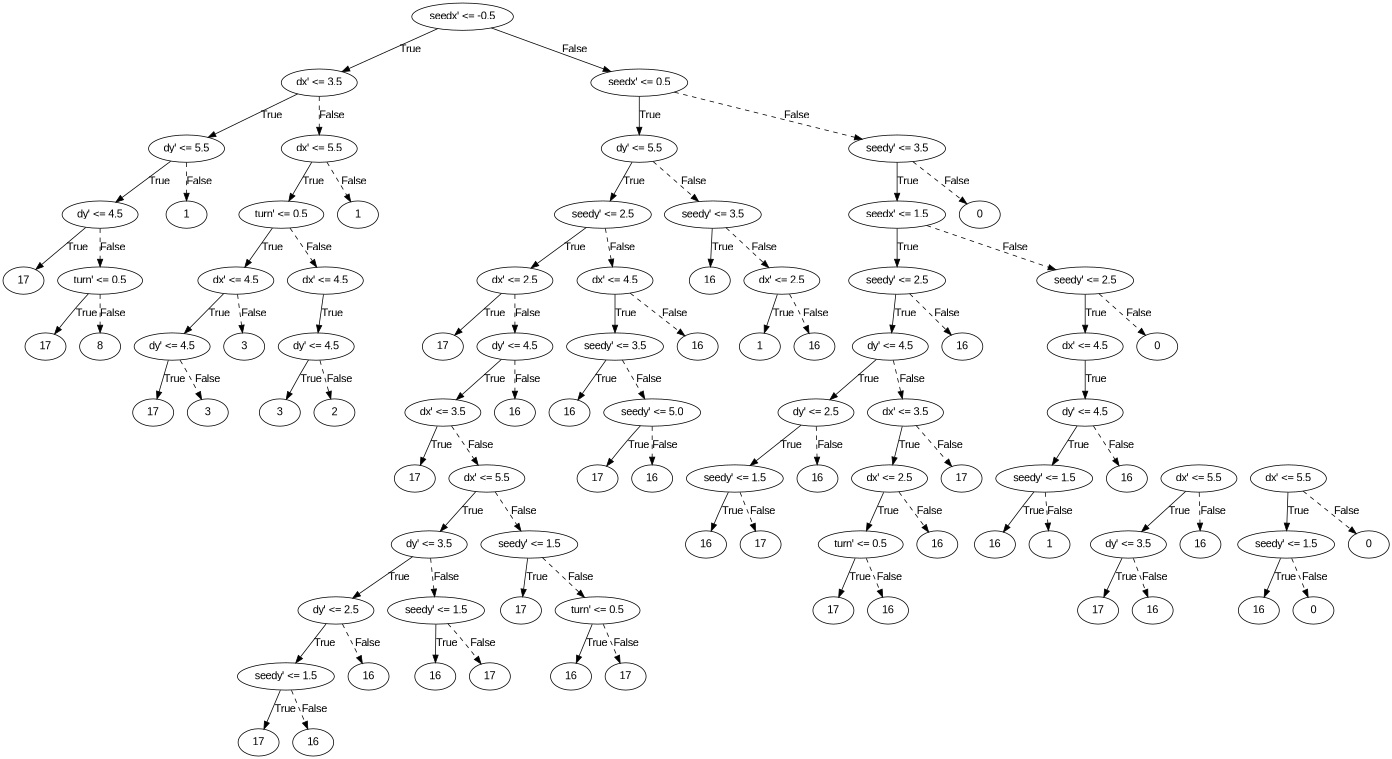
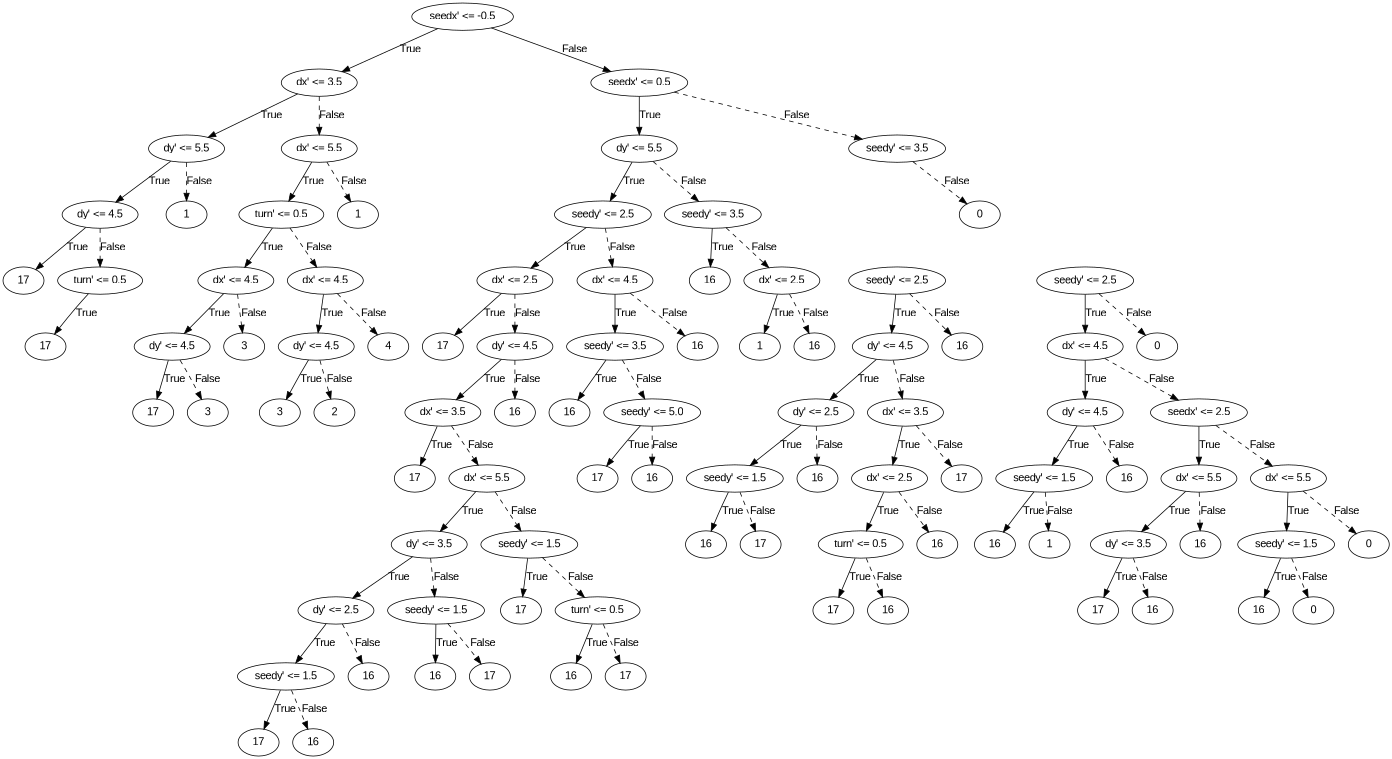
(897, 215) -> none
(100, 347) -> none
none -> (388, 347)
none -> (1199, 413)
